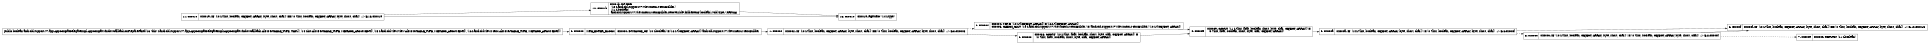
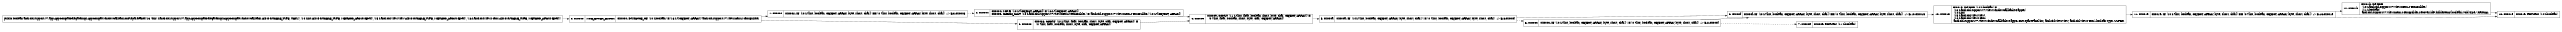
none -> (2030, 15)
(876, 17) -> (2537, 14)
(991, 35) -> (888, 22)
